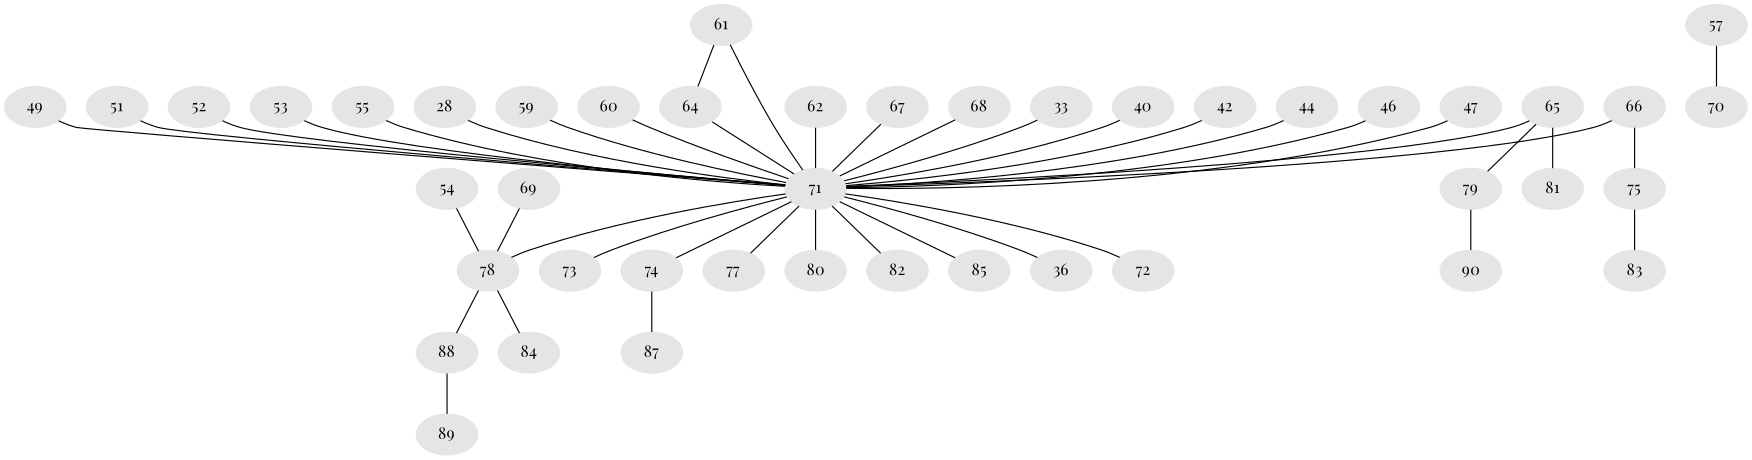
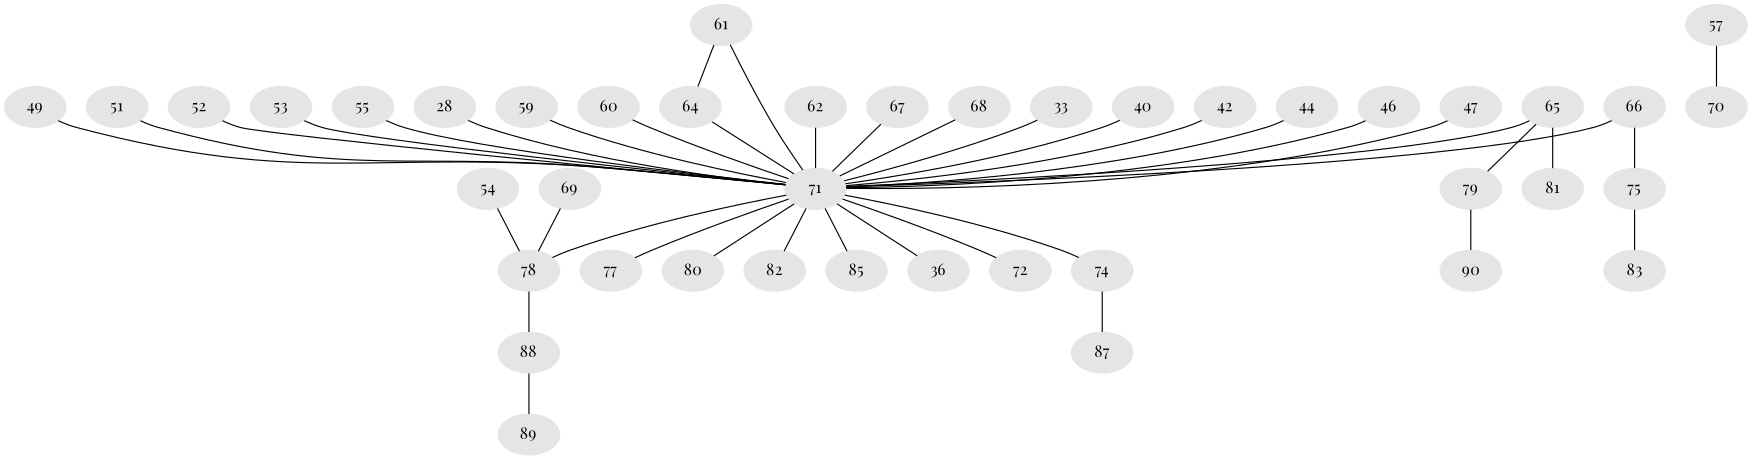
(570, 271) -> none
(529, 353) -> none
